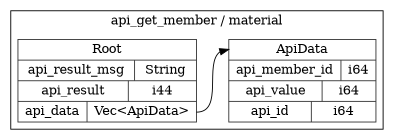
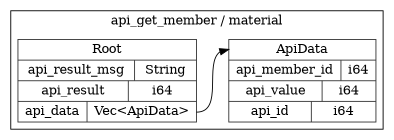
(162, 91) -> (162, 91)
